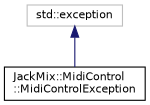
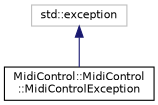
(75, 84) -> (79, 84)
